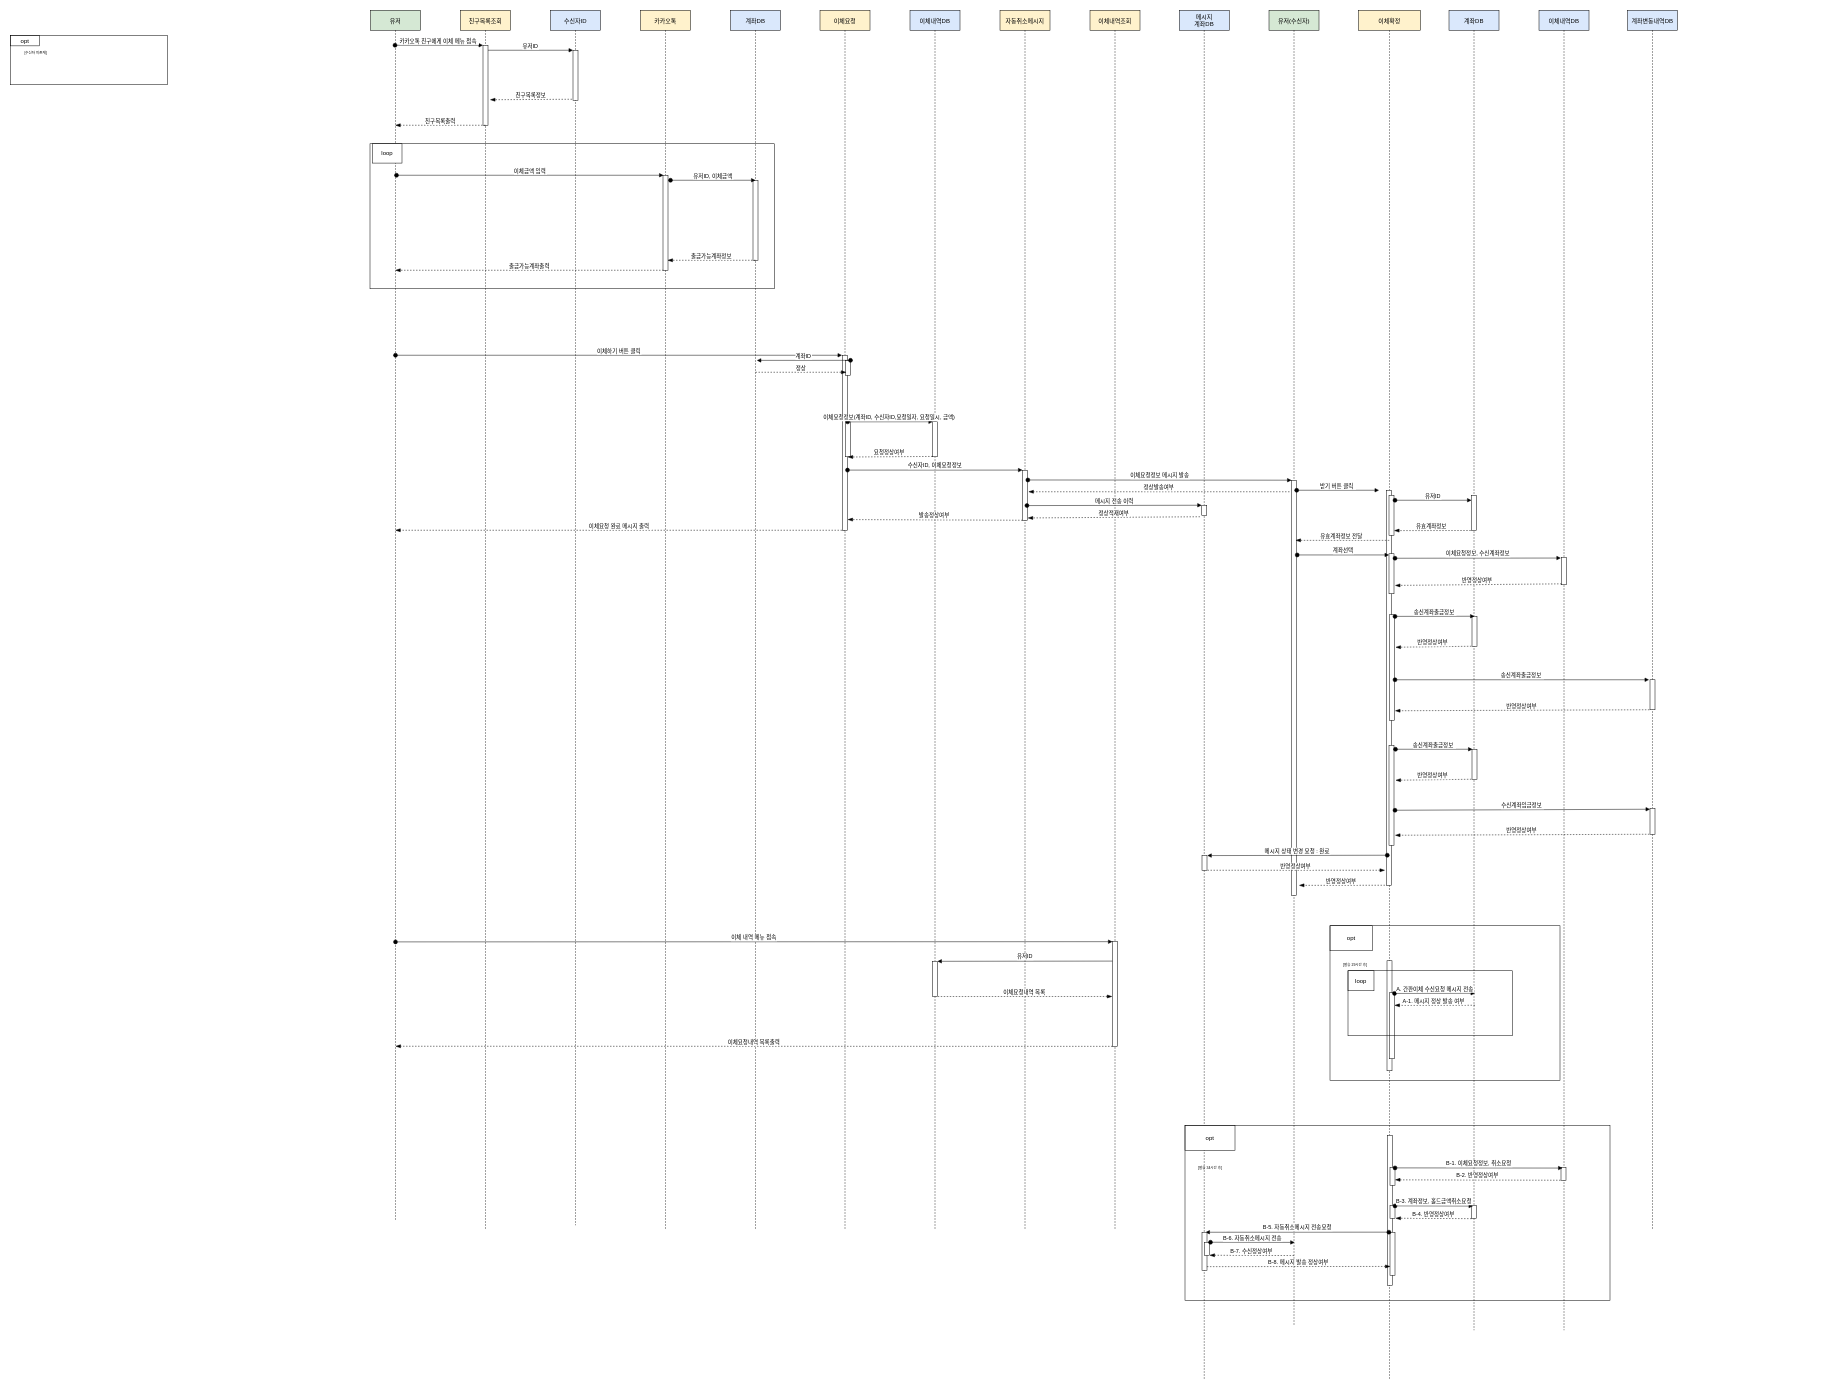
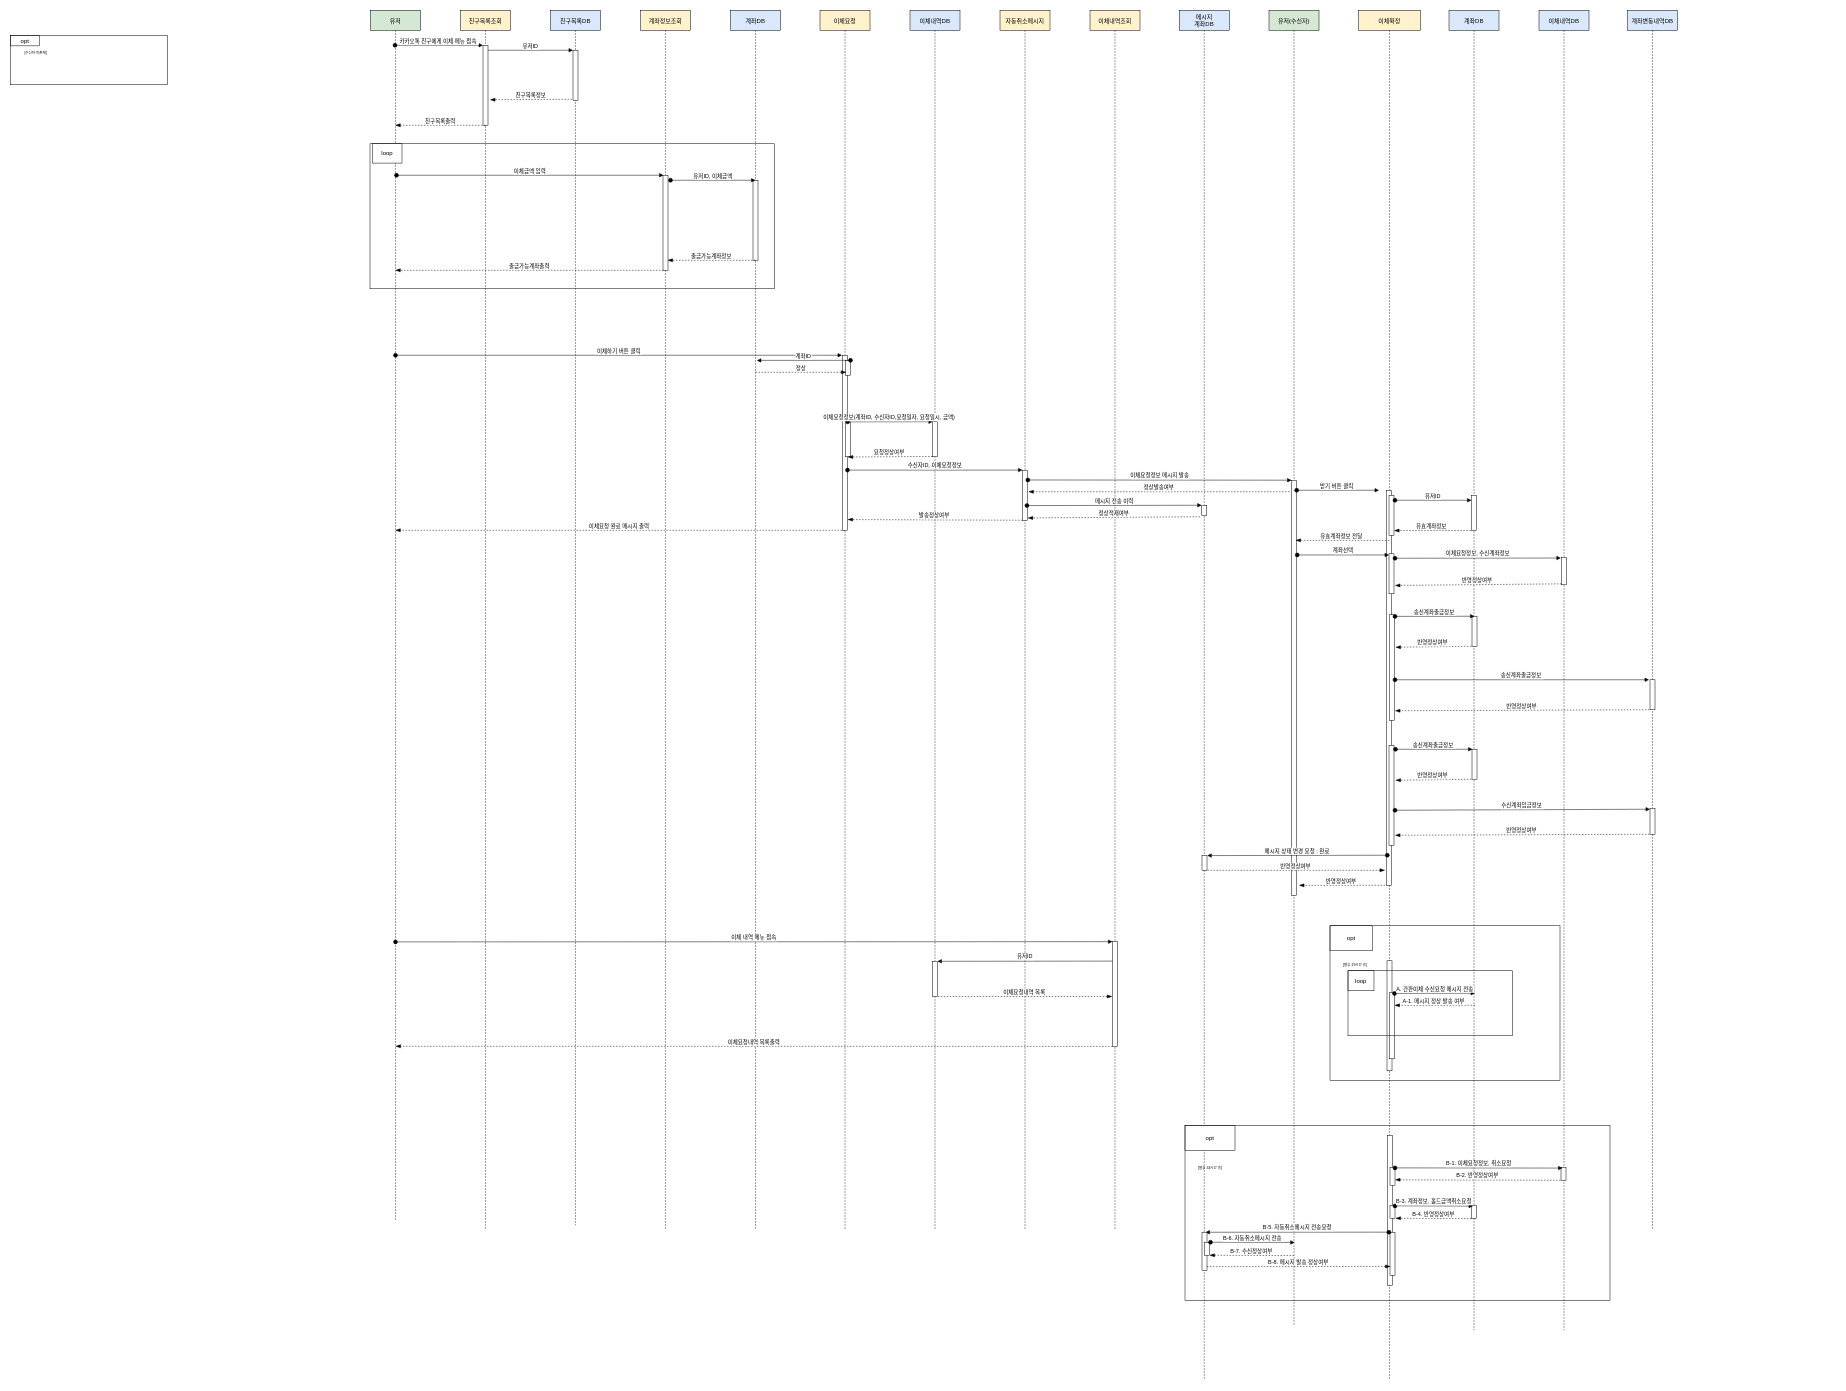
(575, 21) -> (575, 21)
(665, 21) -> (665, 21)
